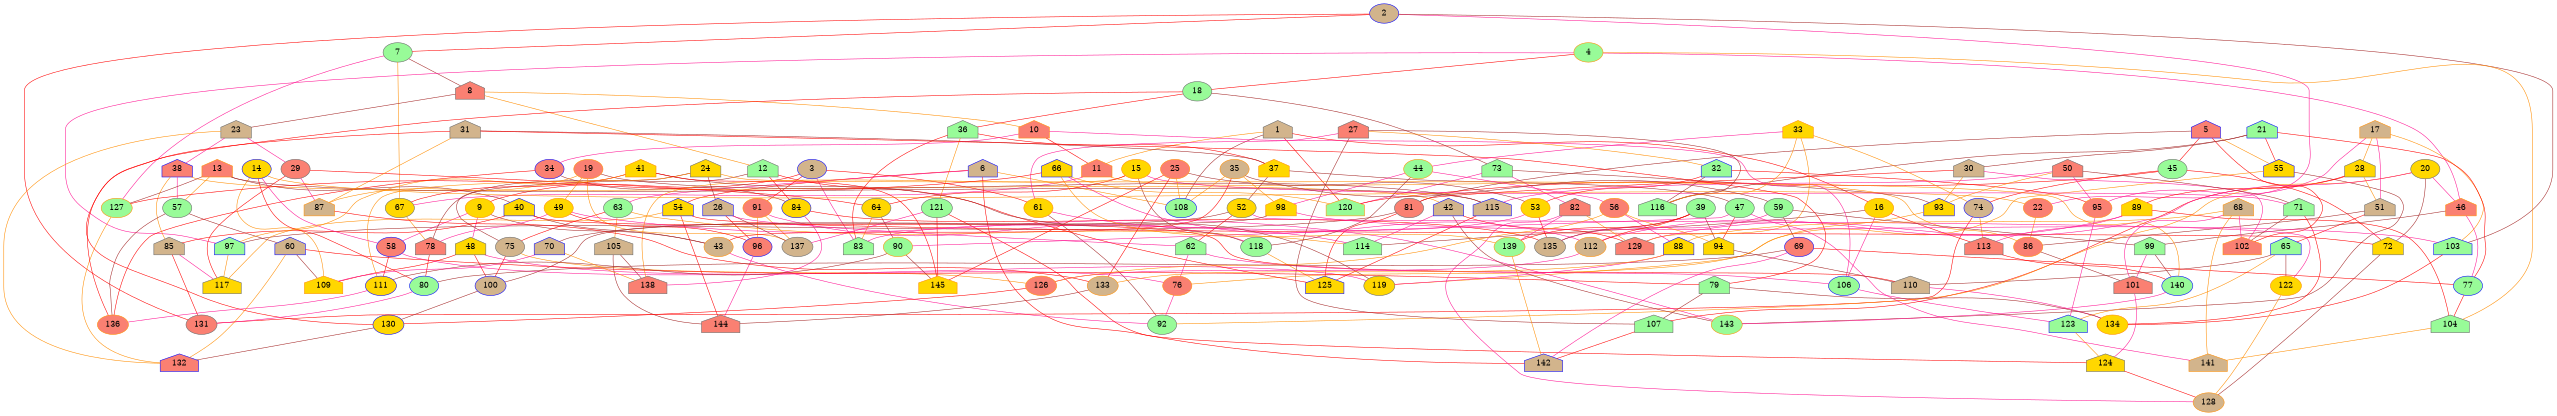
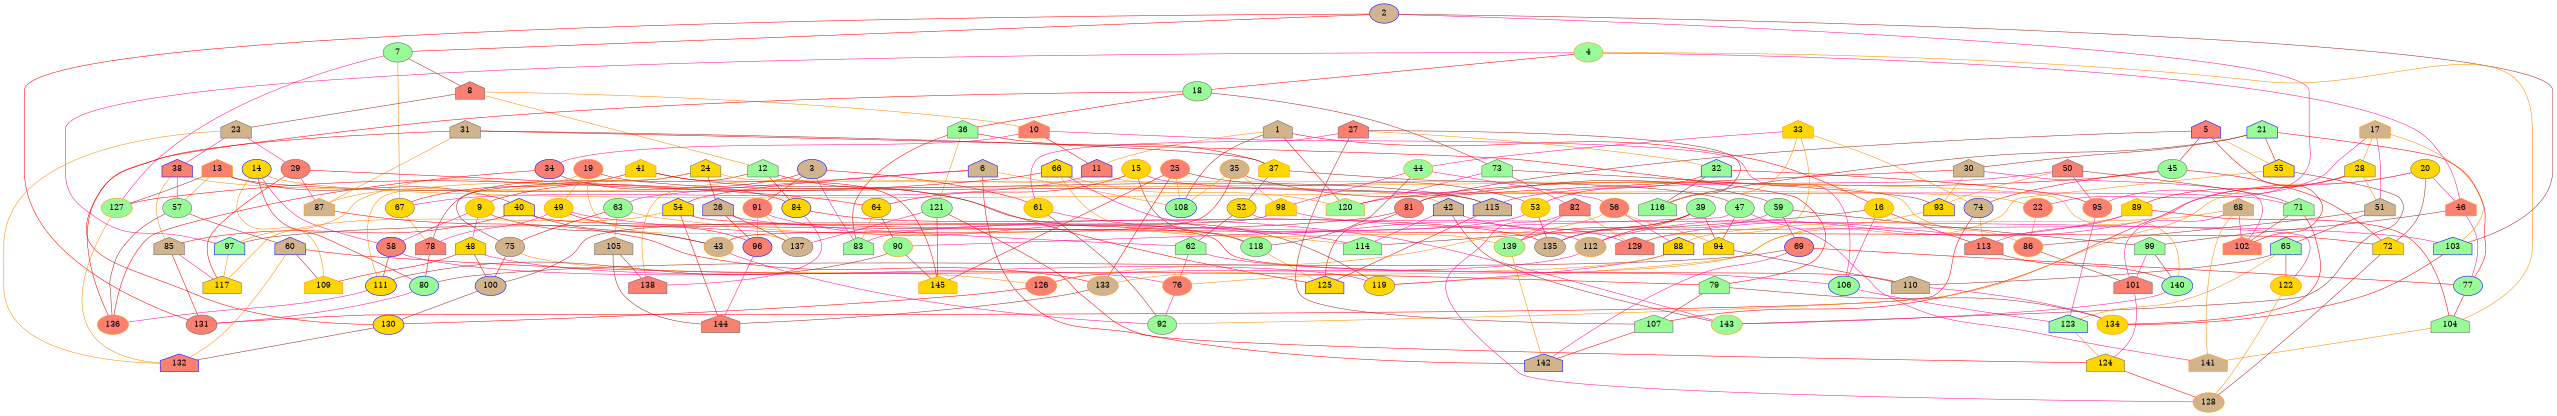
(1097, 169) -> (1097, 169)
(1543, 228) -> (1543, 228)
(549, 247) -> none
